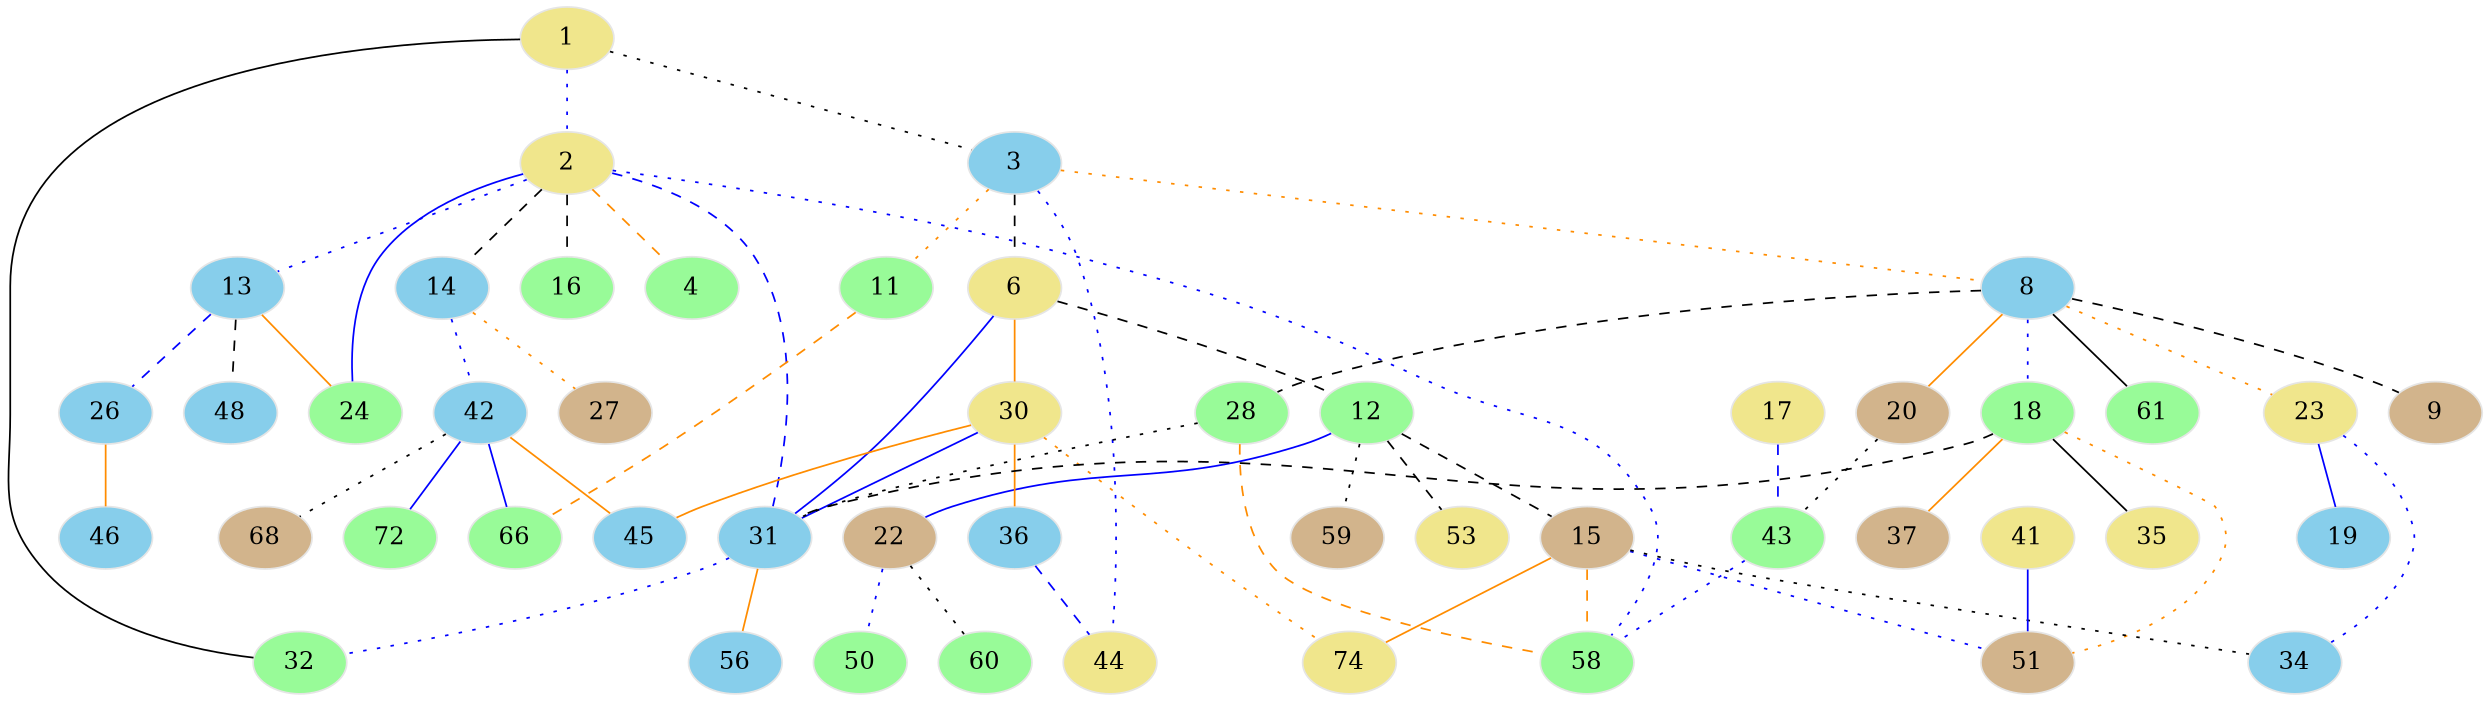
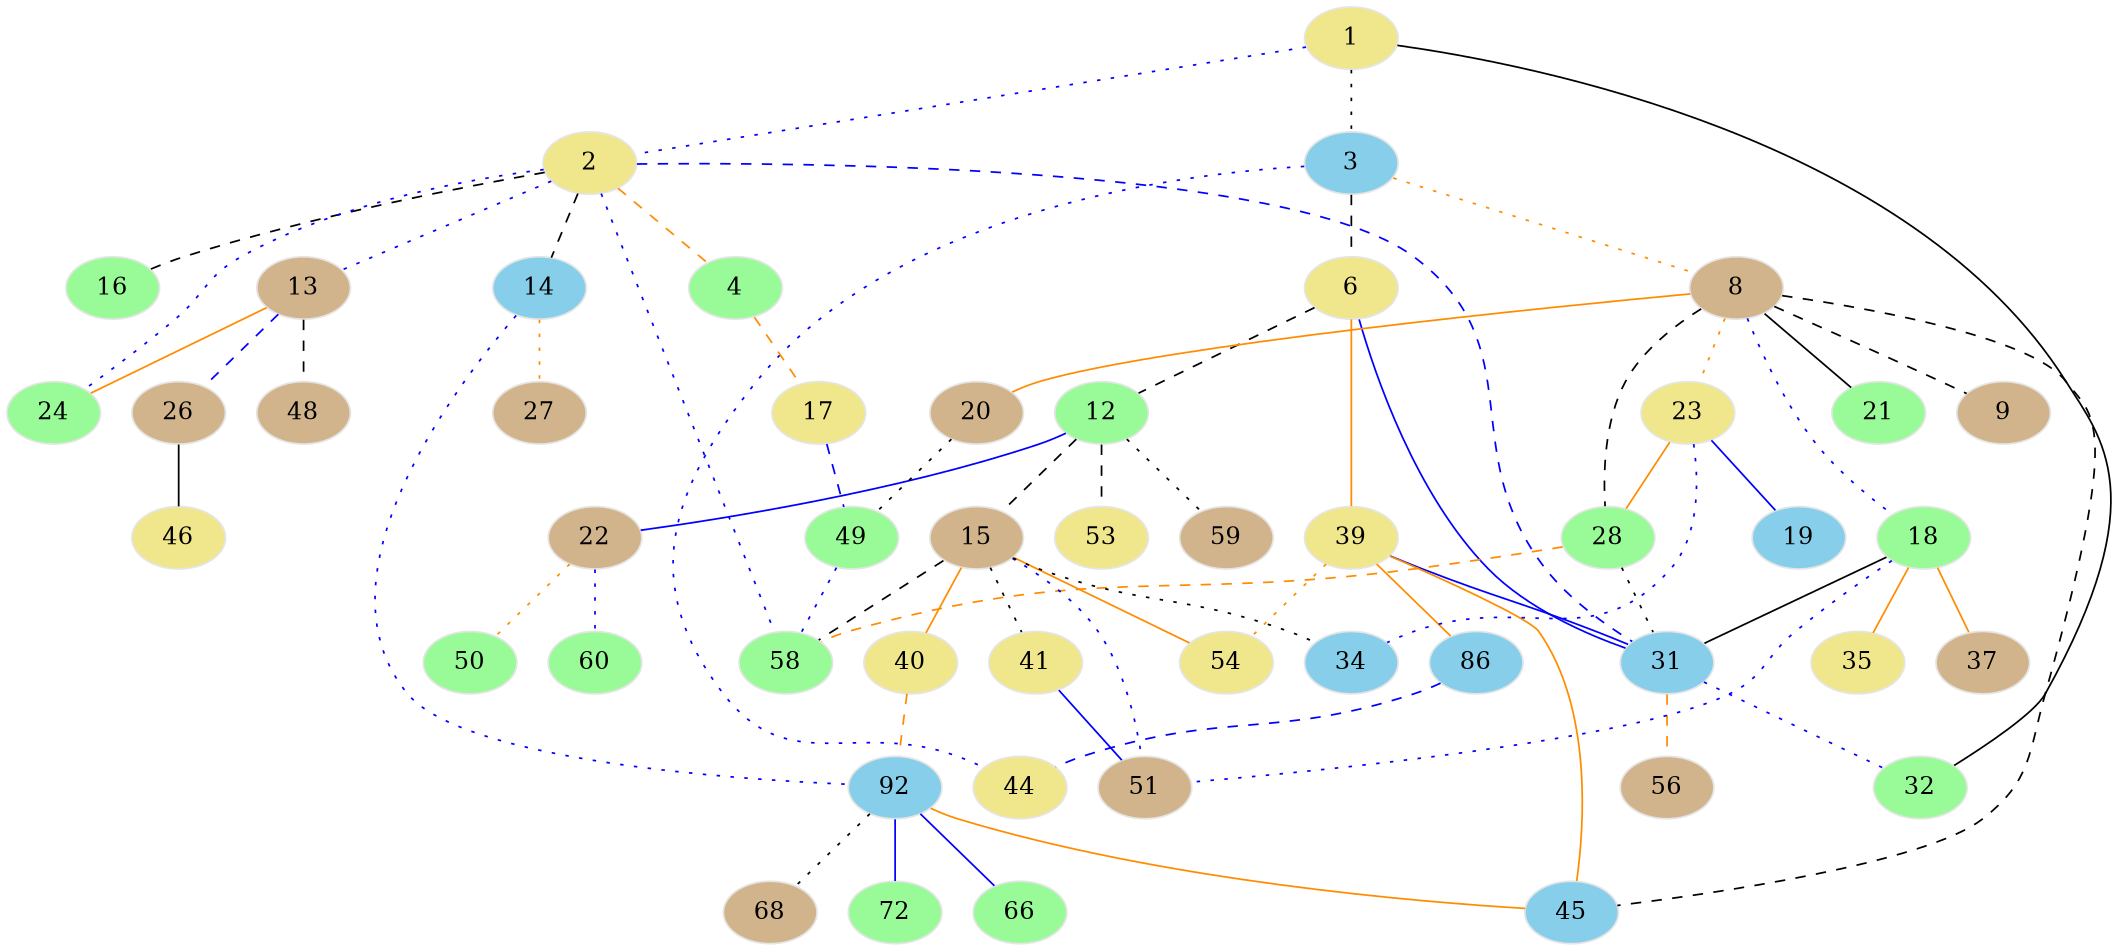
(392, 242) -> (267, 244)
(238, 288) -> (304, 288)
(886, 288) -> none
(2028, 288) -> (1736, 288)
none -> (775, 347)
(106, 413) -> (179, 413)
(231, 413) -> (304, 413)
(480, 413) -> (895, 788)
(1015, 413) -> (1351, 538)
(2153, 413) -> (1879, 413)
(106, 475) -> (179, 475)
(1396, 475) -> (1795, 600)
none -> (1648, 475)
(2090, 475) -> (1891, 600)
(106, 538) -> (179, 538)
(1015, 538) -> (1476, 663)
(1778, 538) -> (852, 538)
(2226, 539) -> (1549, 740)
(750, 600) -> (1667, 727)
(875, 600) -> (533, 600)
(937, 600) -> (595, 600)
(1587, 600) -> (881, 600)
none -> (1010, 608)
none -> (2059, 643)
(735, 663) -> (1667, 788)
none -> (911, 663)
(1349, 663) -> (1226, 663)
